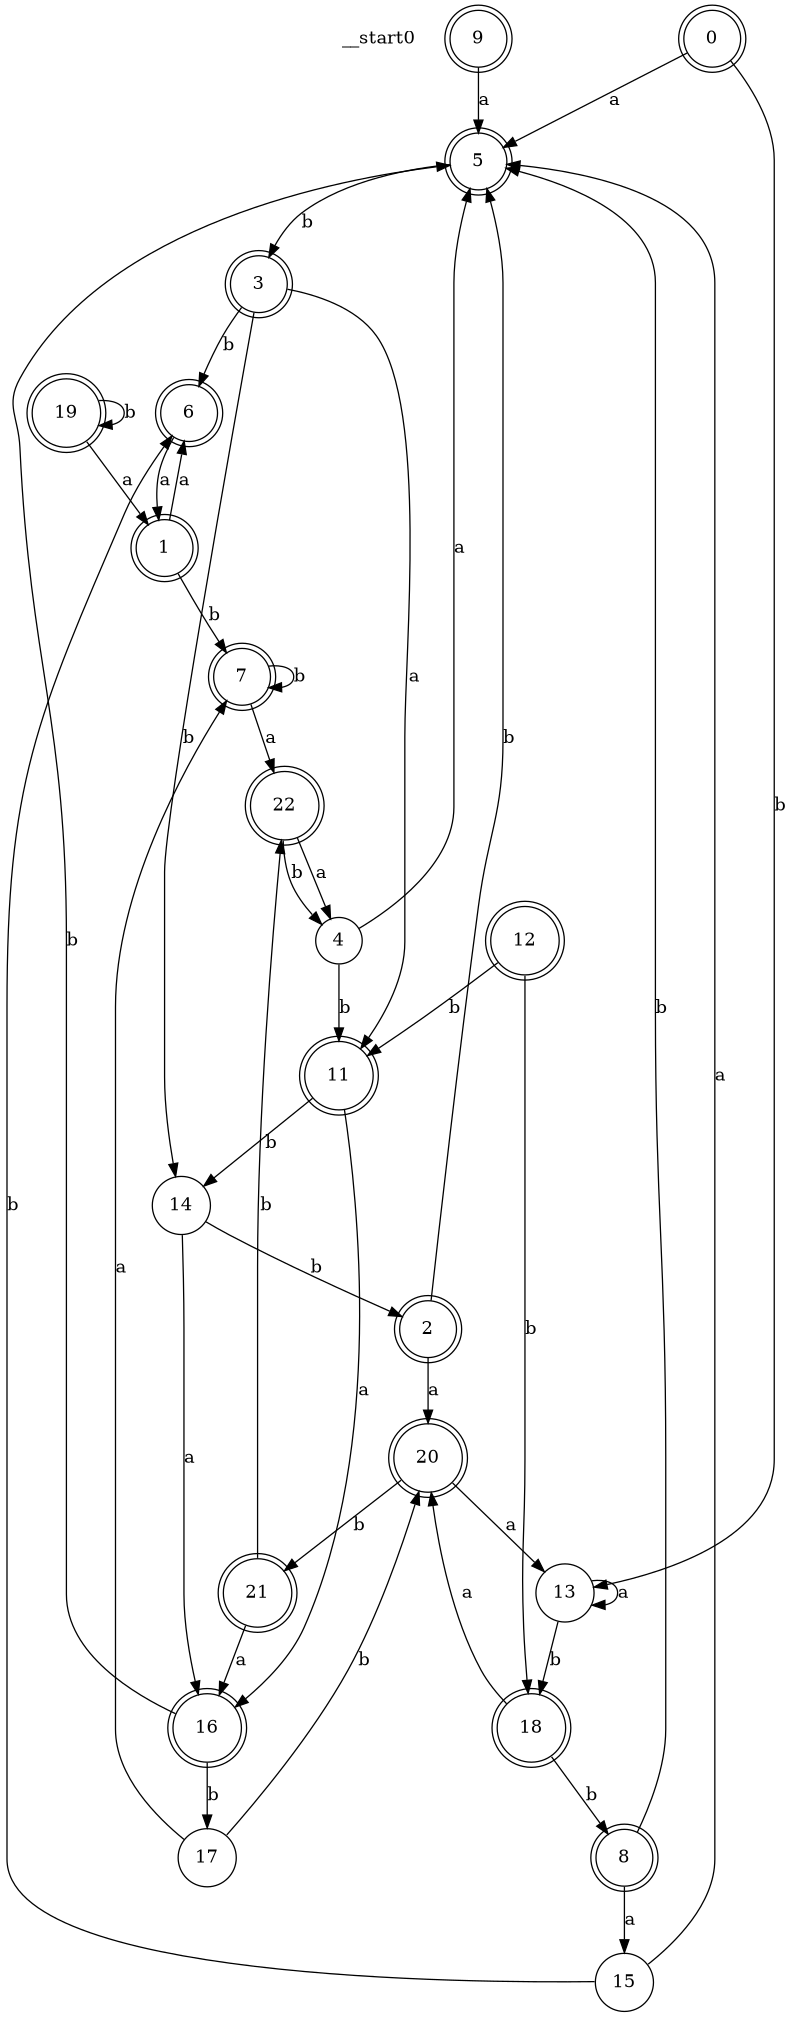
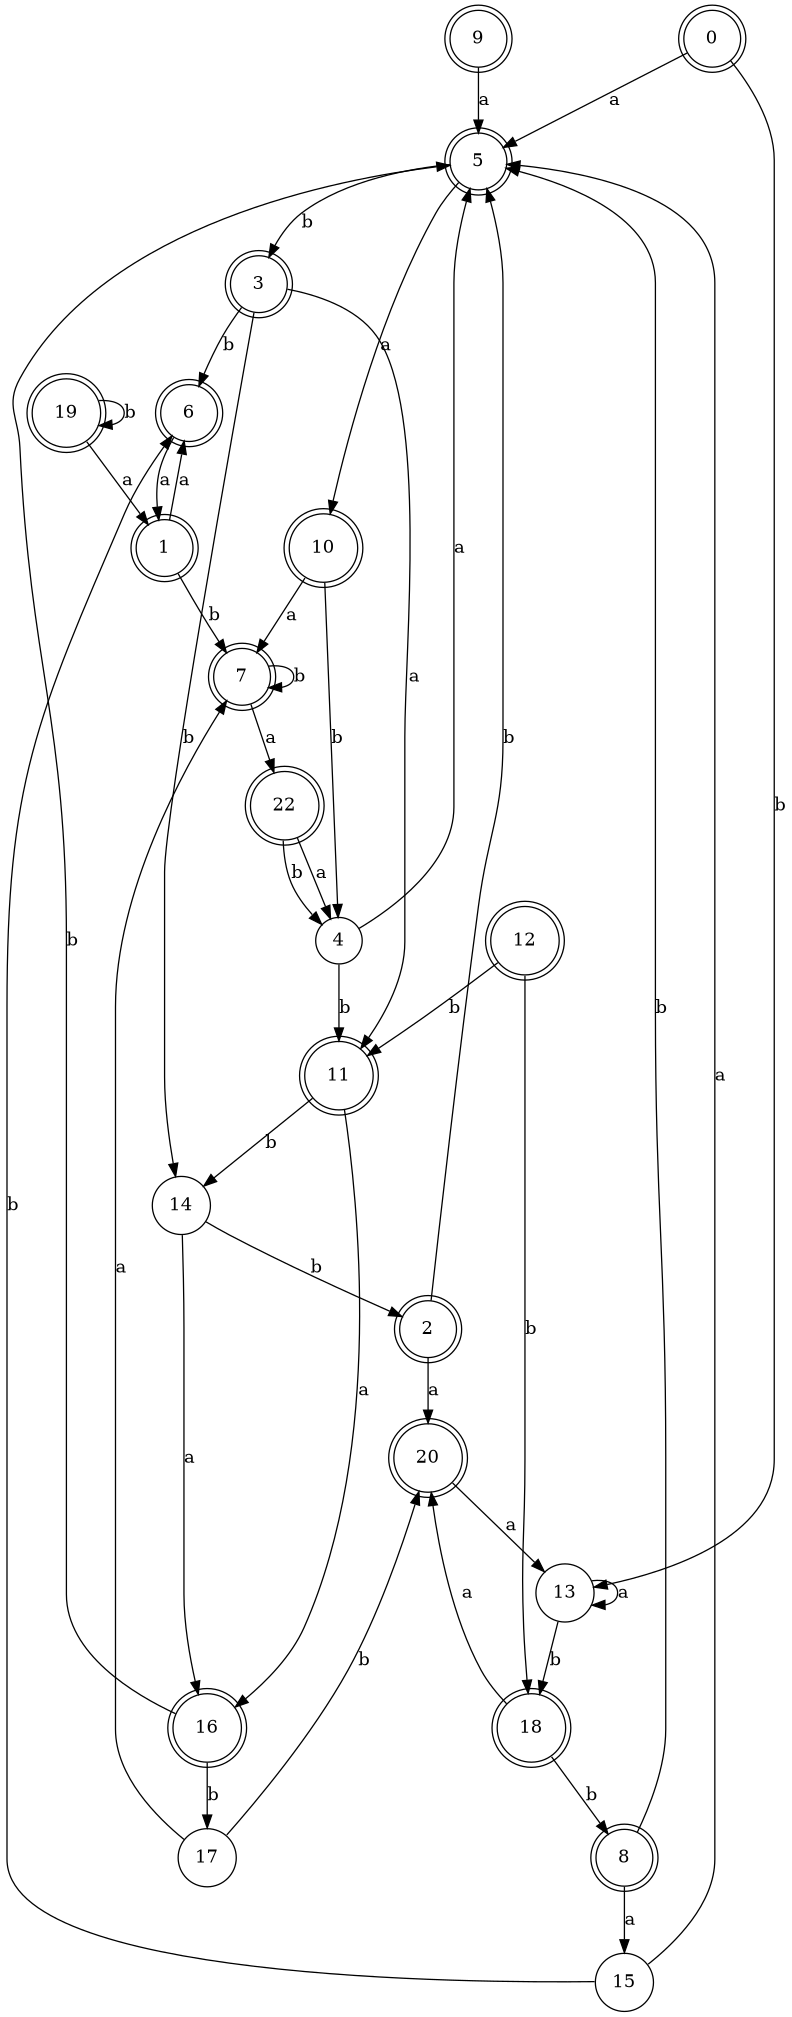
(379, 39) -> none
none -> (323, 548)
(258, 1593) -> none
